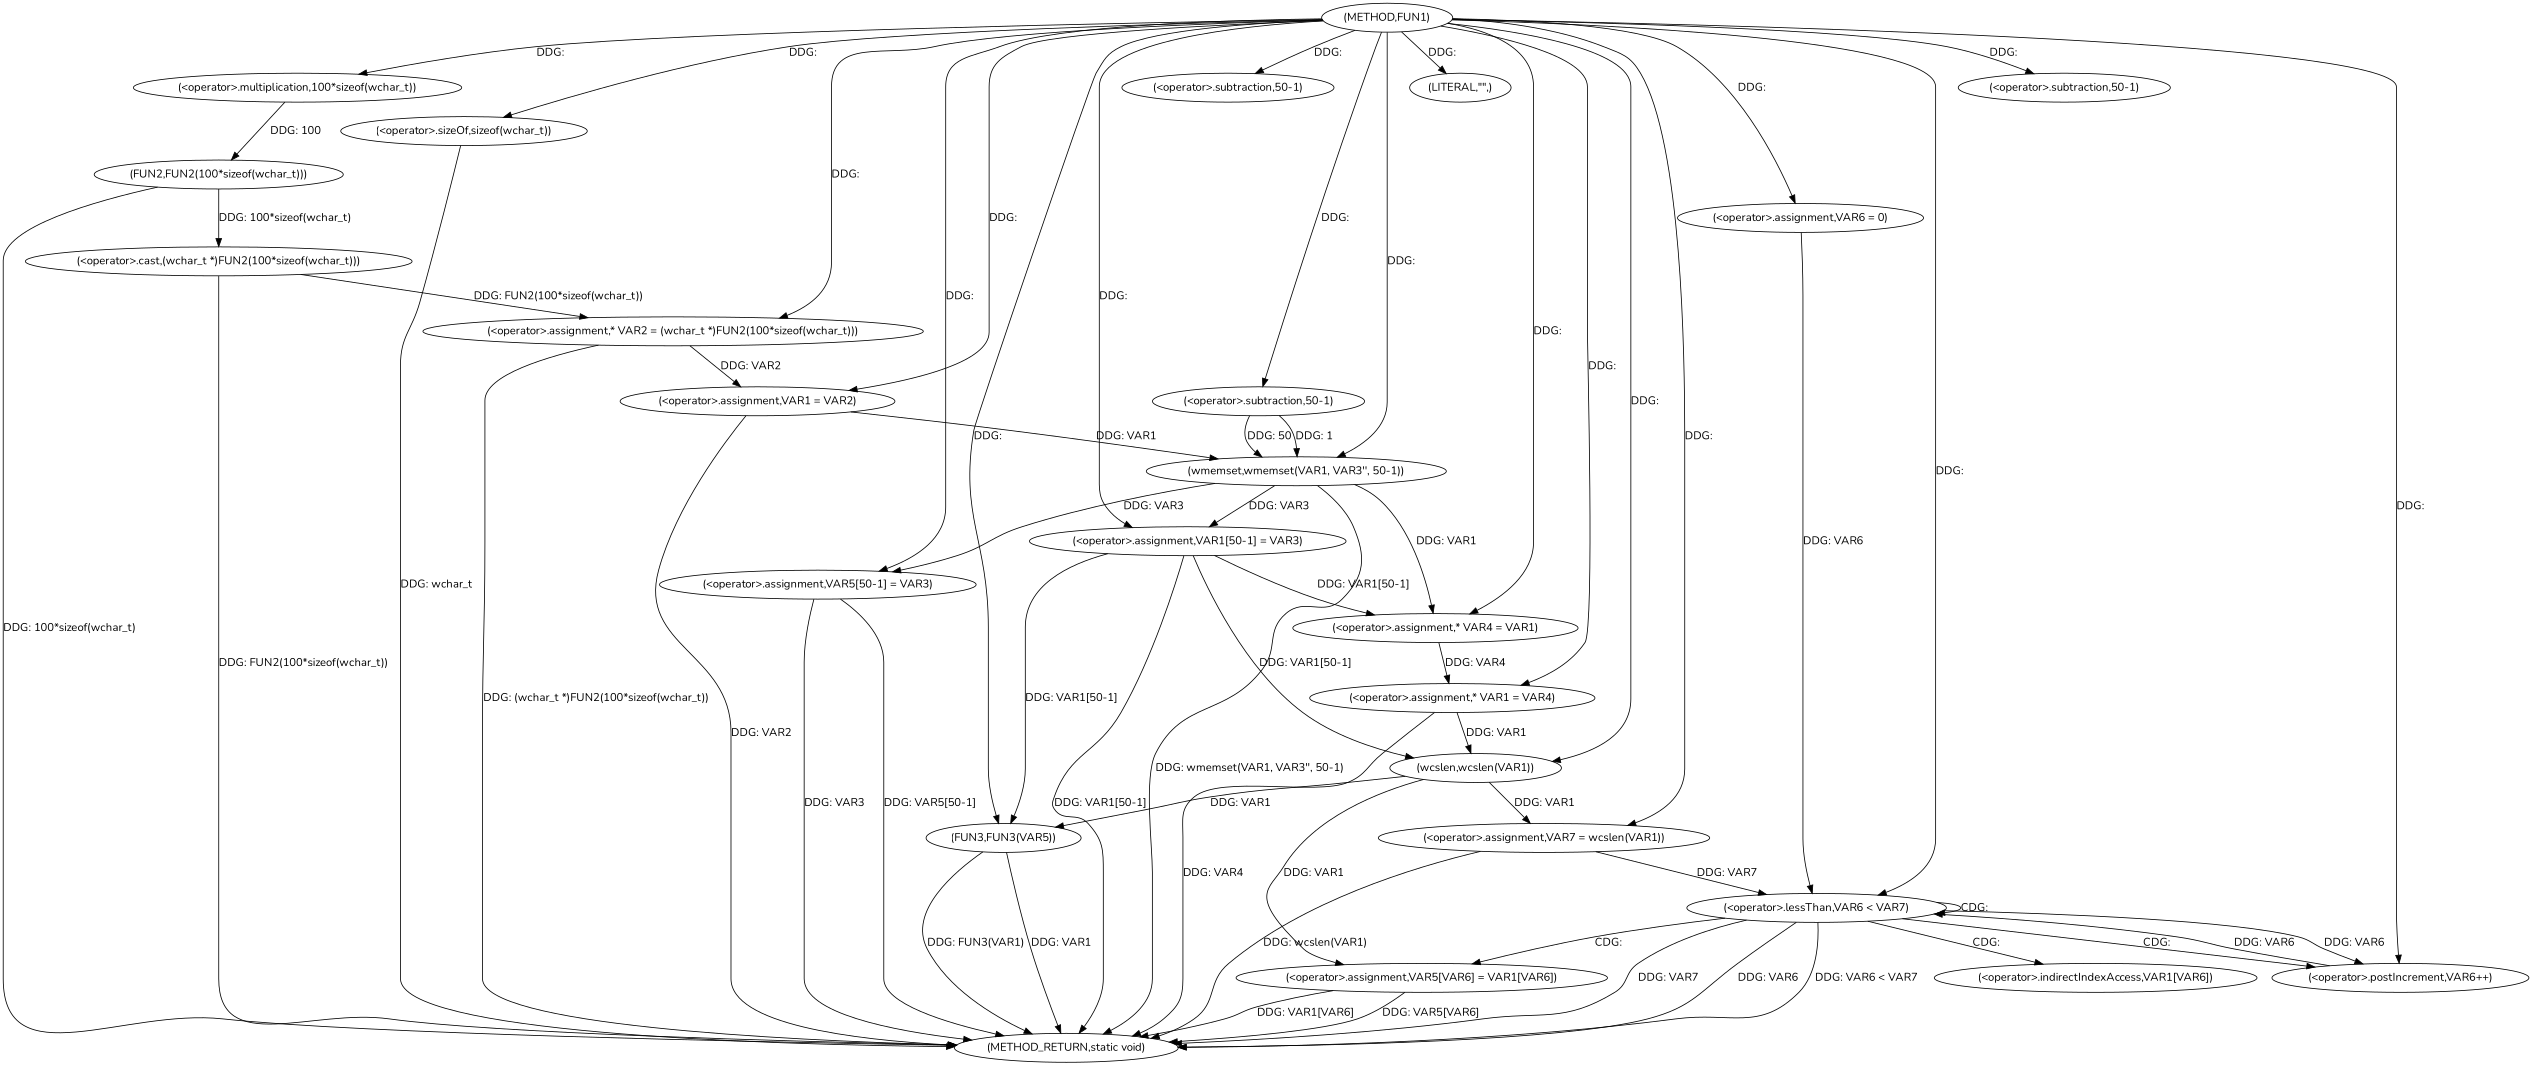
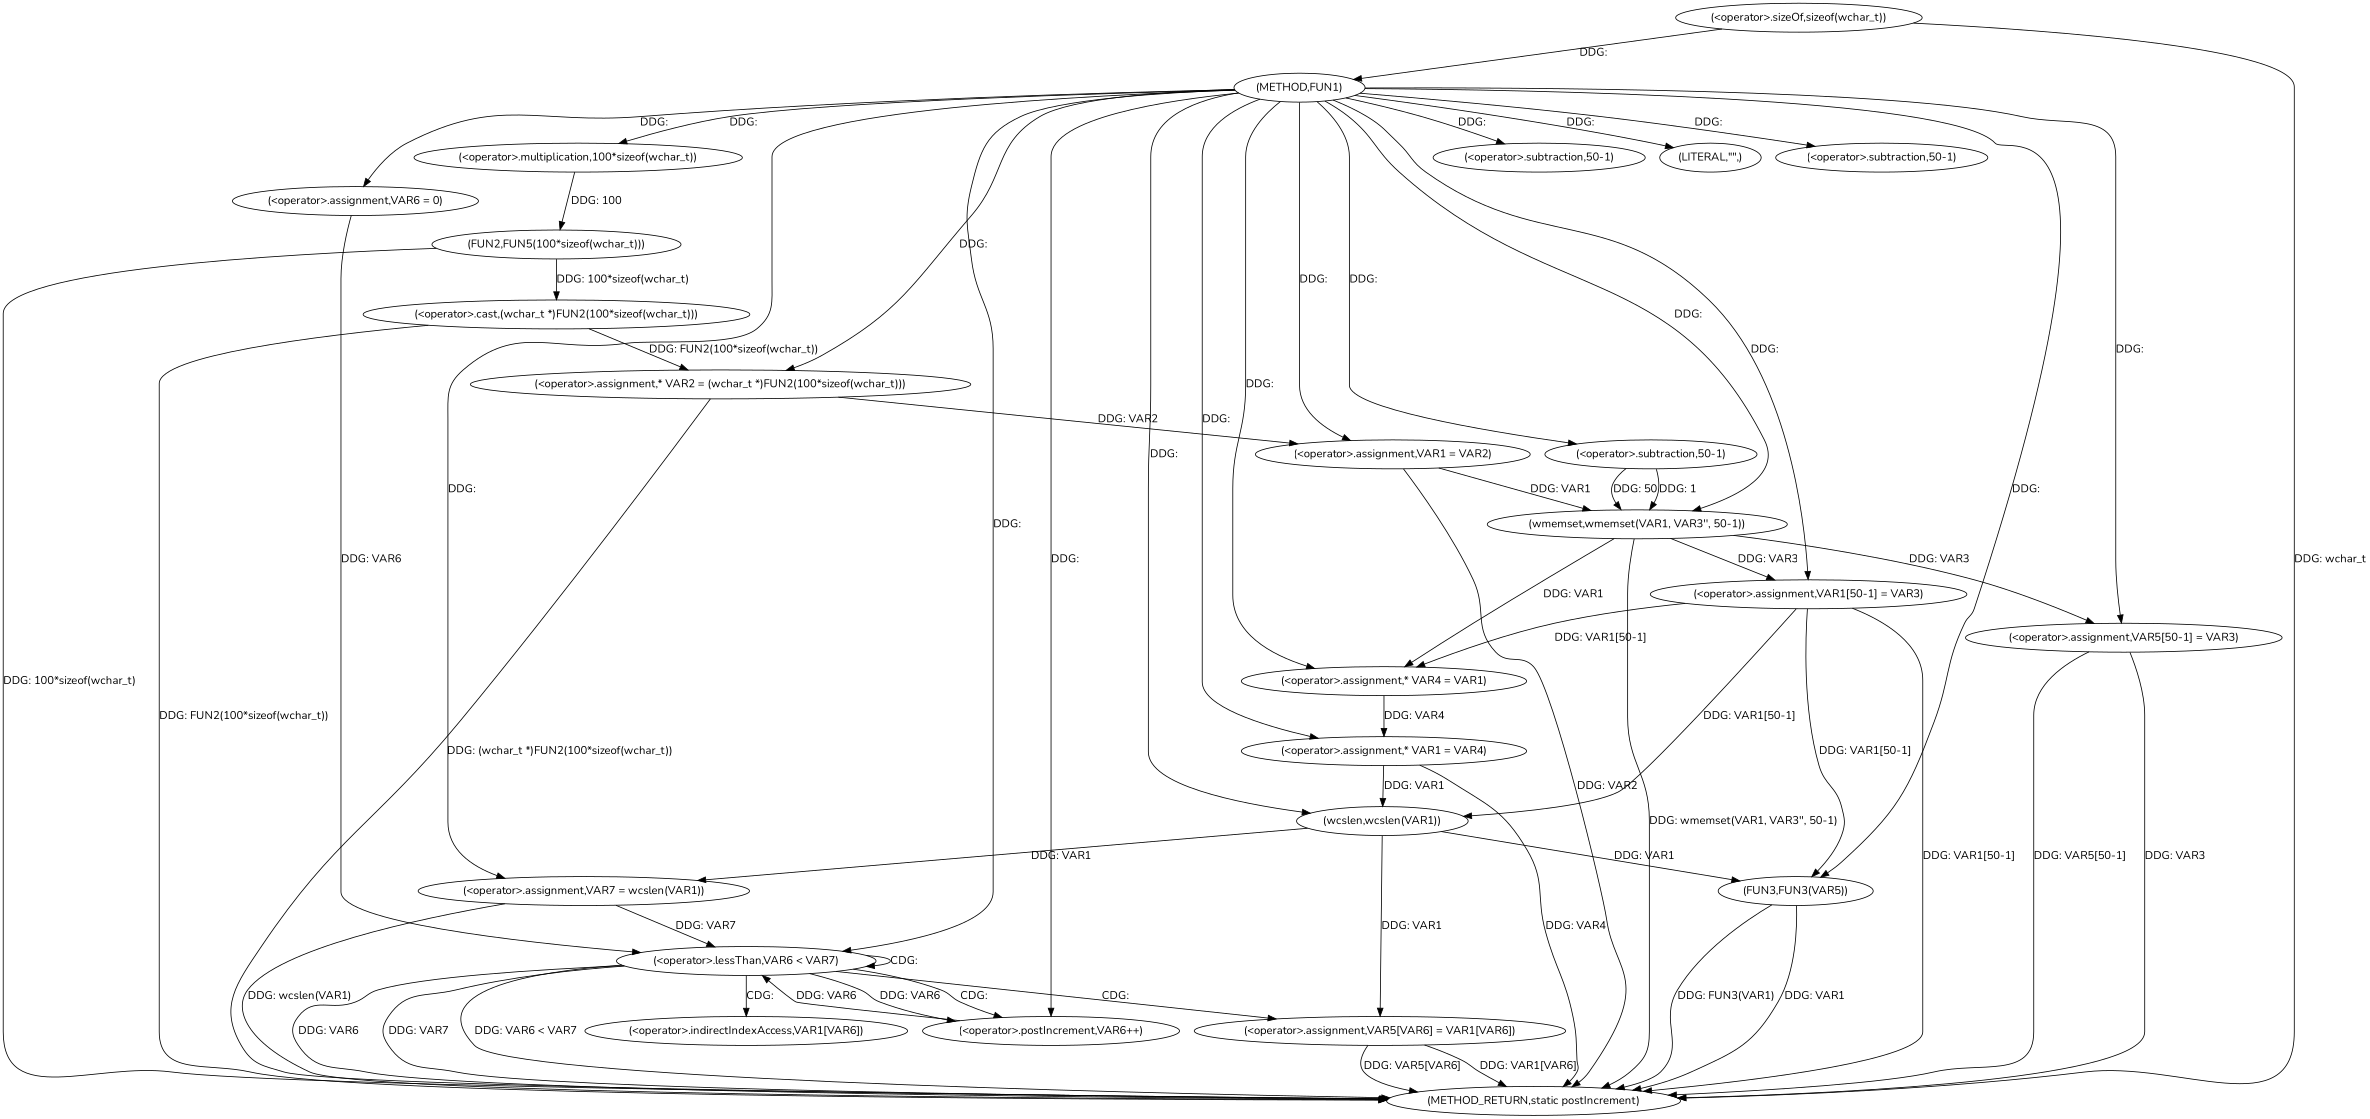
(912, 35) -> (1542, 54)
(219, 175) -> (556, 244)
(1066, 1048) -> (1534, 1101)
